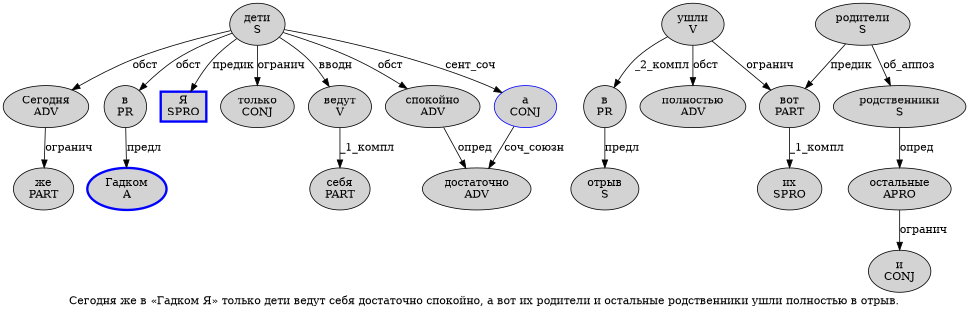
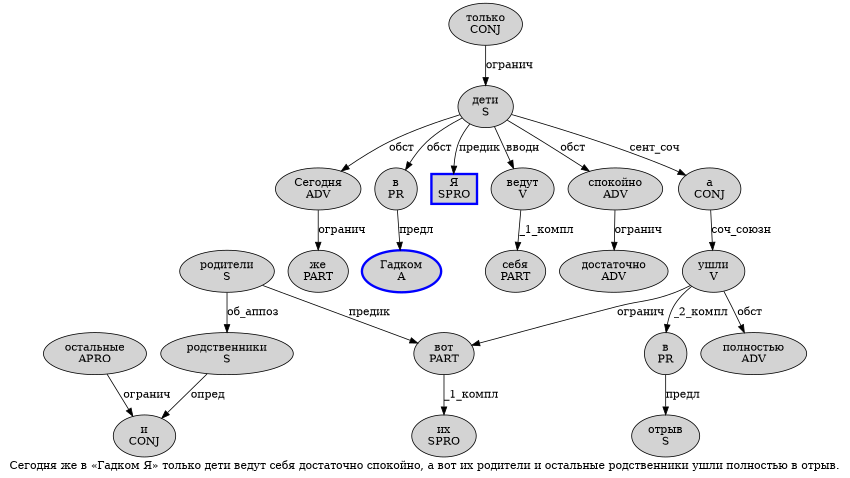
(257, 61) -> (486, 61)
(525, 107) -> (710, 189)
(503, 144) -> (711, 226)
(900, 144) -> (187, 393)
(475, 148) -> (639, 230)
